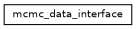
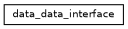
(68, 15) -> (64, 15)
